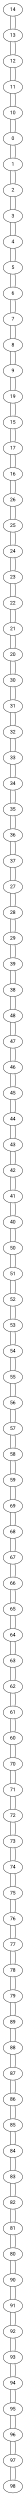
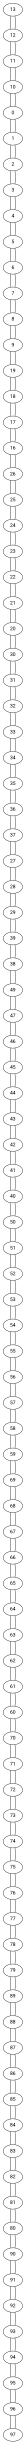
(13, 10) -> none
(13, 422) -> (13, 397)
(13, 1016) -> (13, 990)
(13, 2486) -> none
